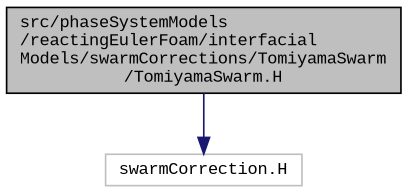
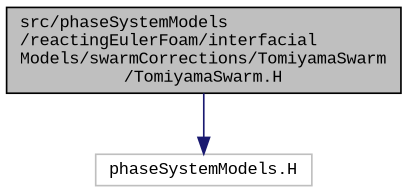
(204, 170) -> (204, 170)
